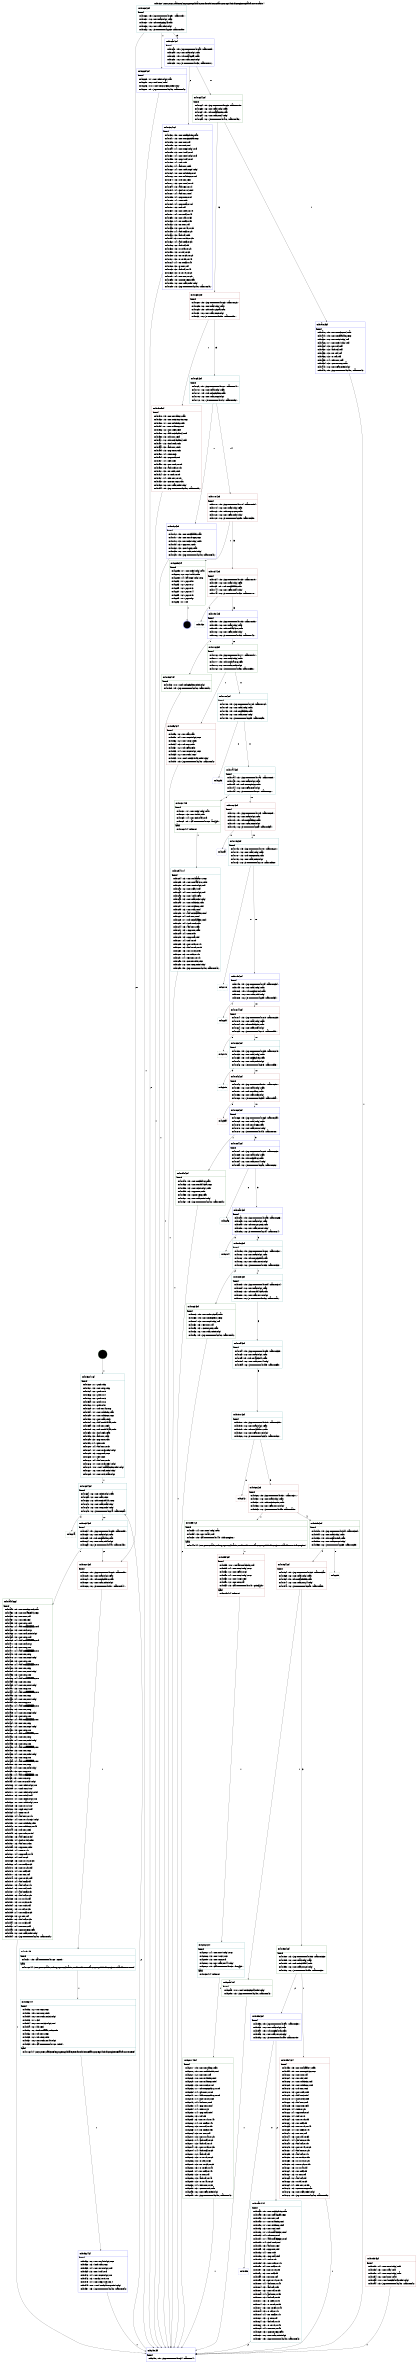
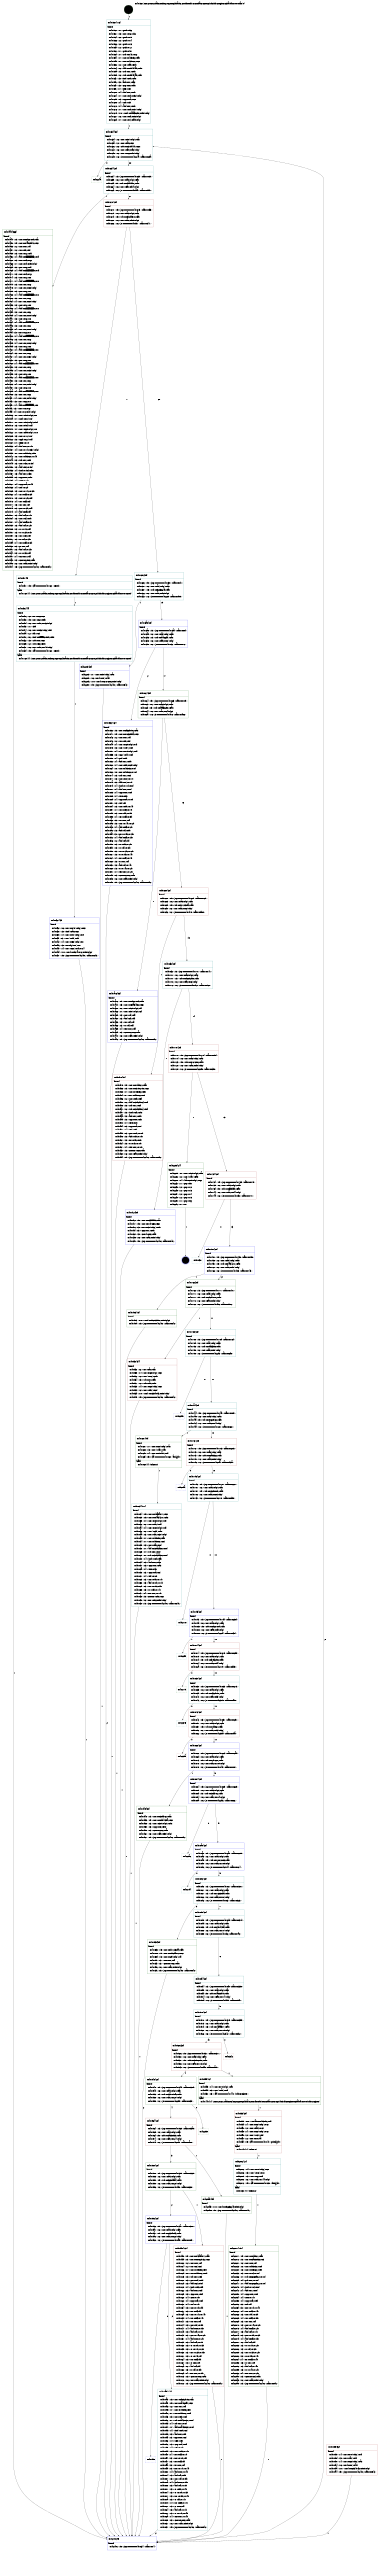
(135, 798) -> (144, 399)
